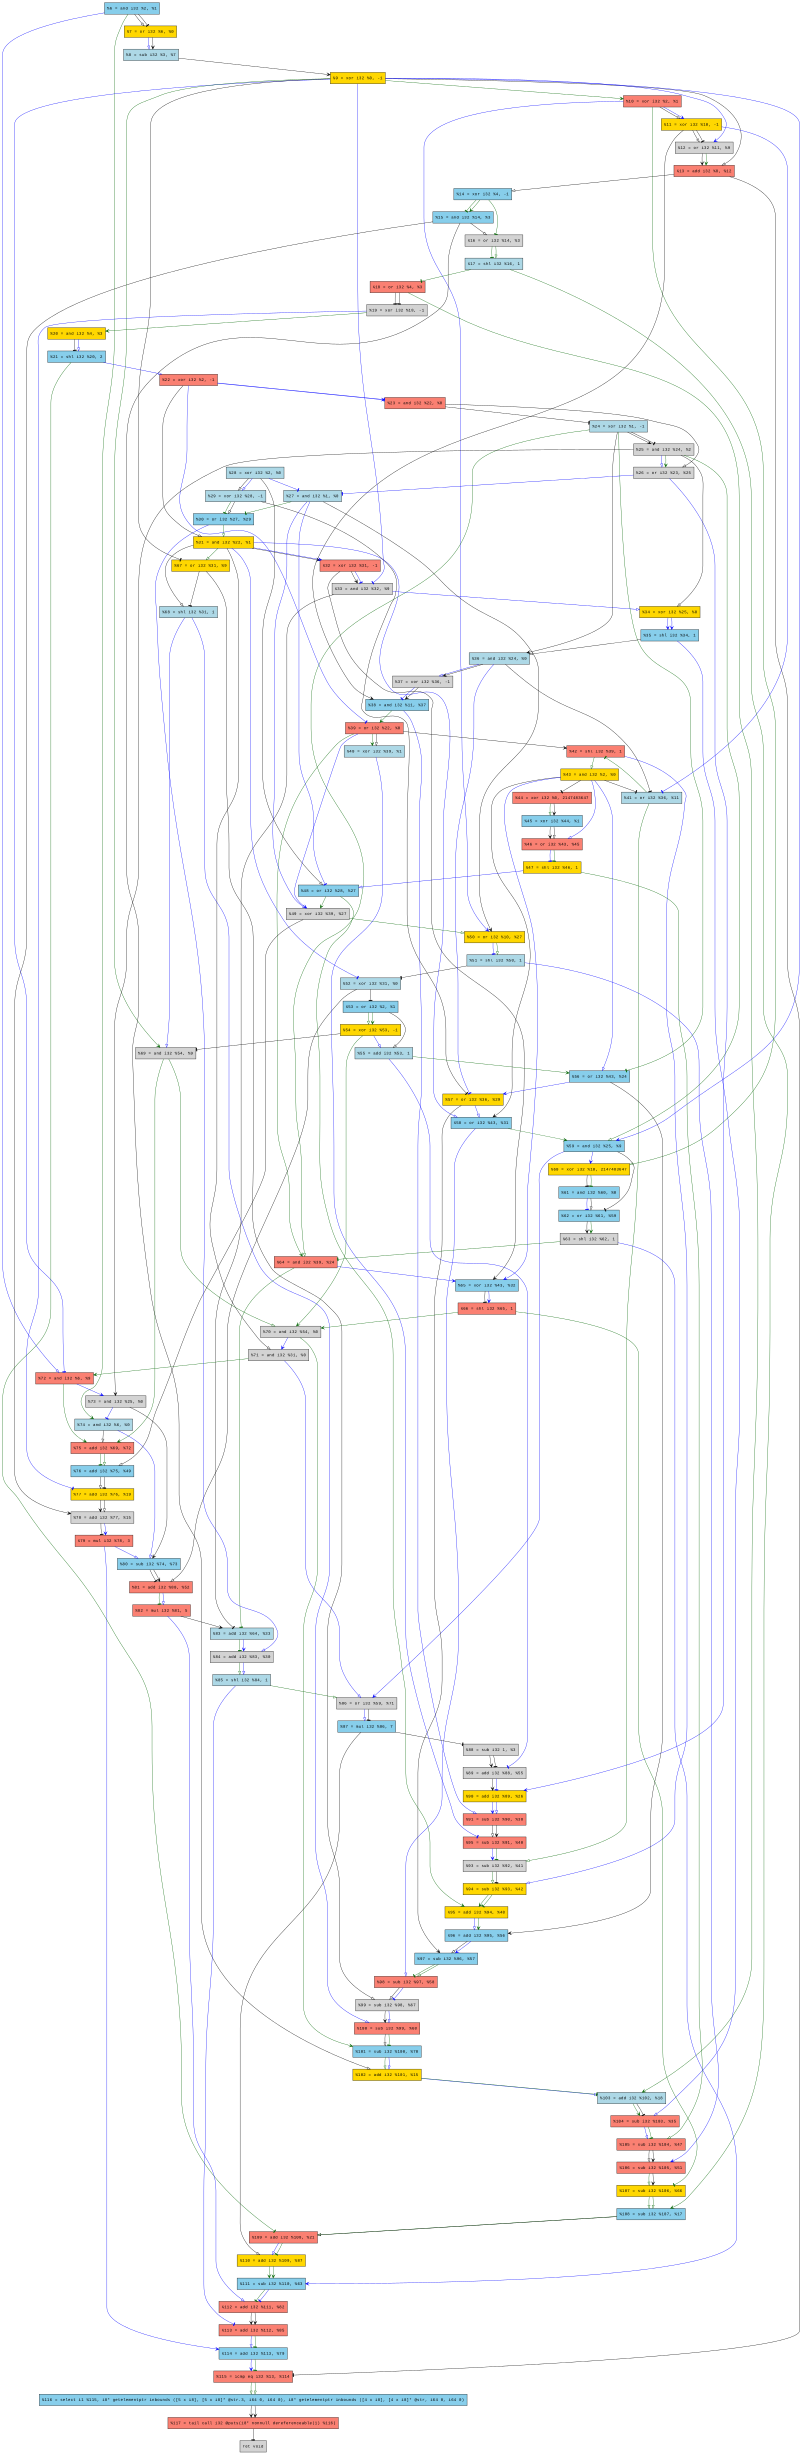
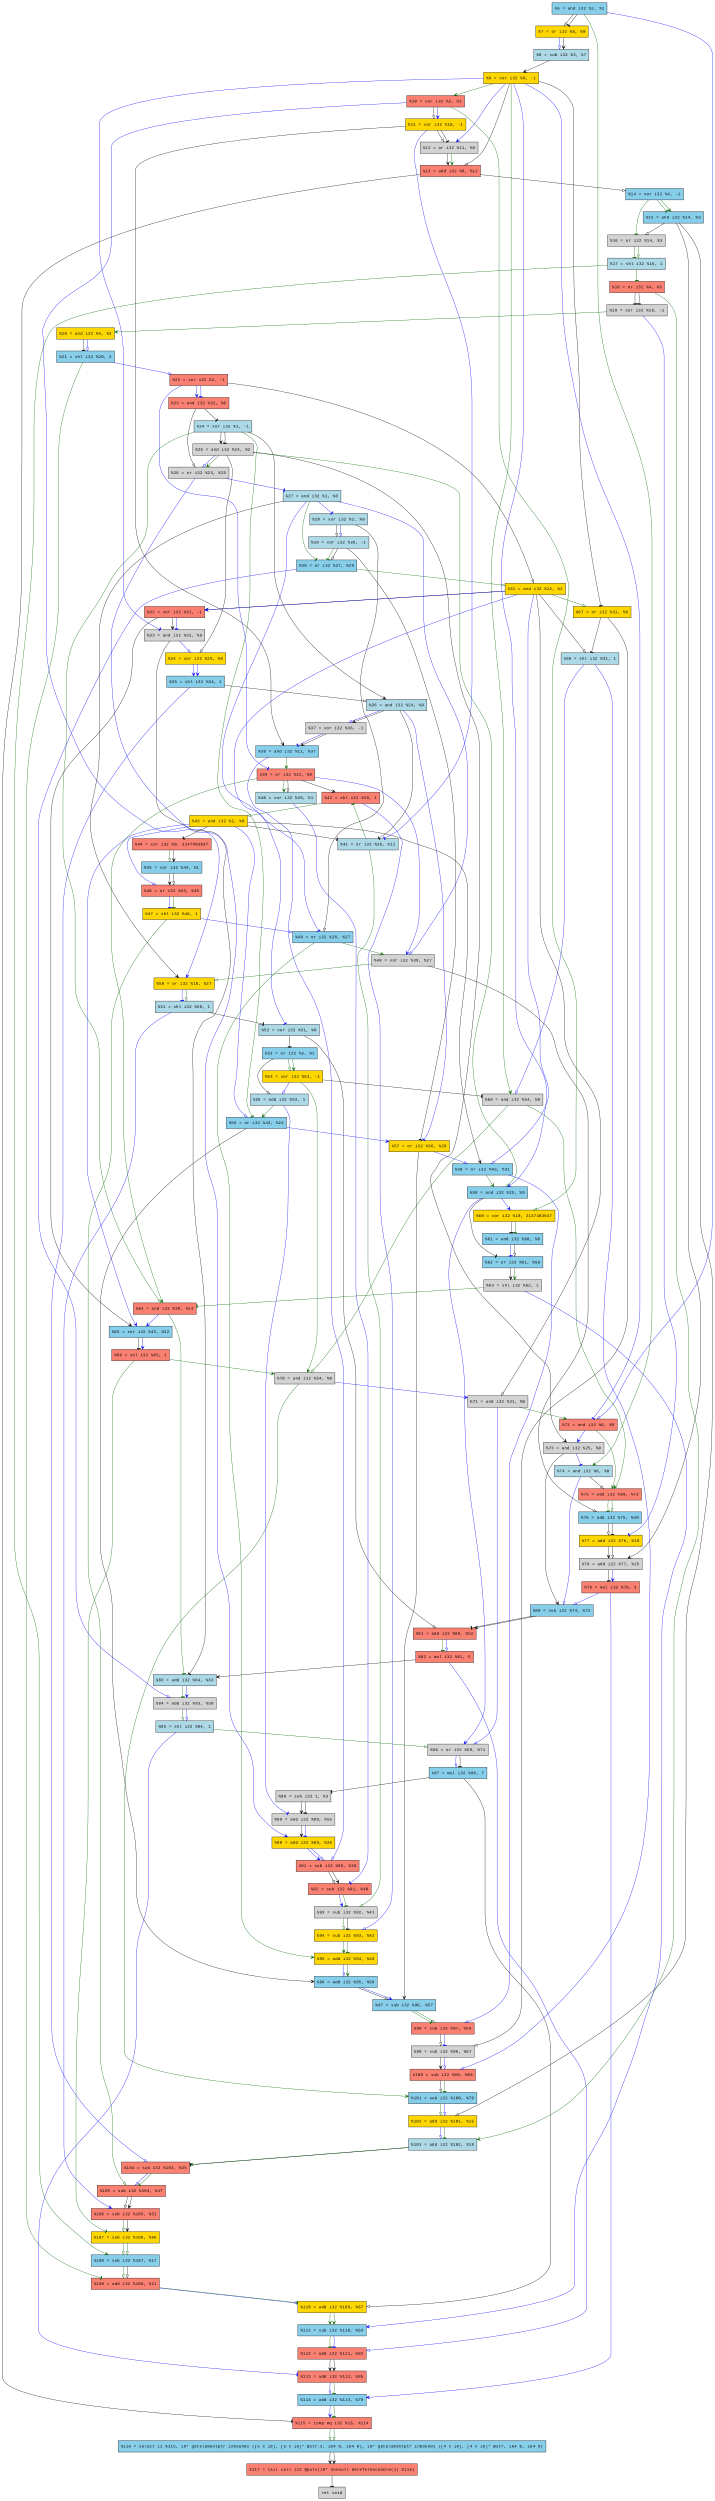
(283, 484) -> (325, 507)
(495, 1843) -> (340, 1889)
